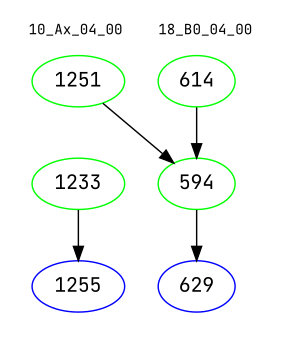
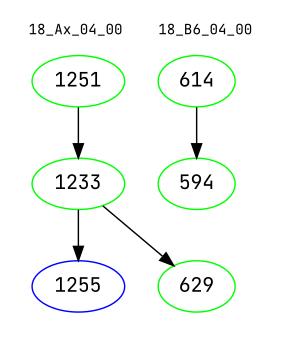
(76, 31) -> (76, 31)
(206, 31) -> (206, 31)
(127, 123) -> (78, 126)
(197, 228) -> (127, 226)
(197, 286) -> (197, 286)
